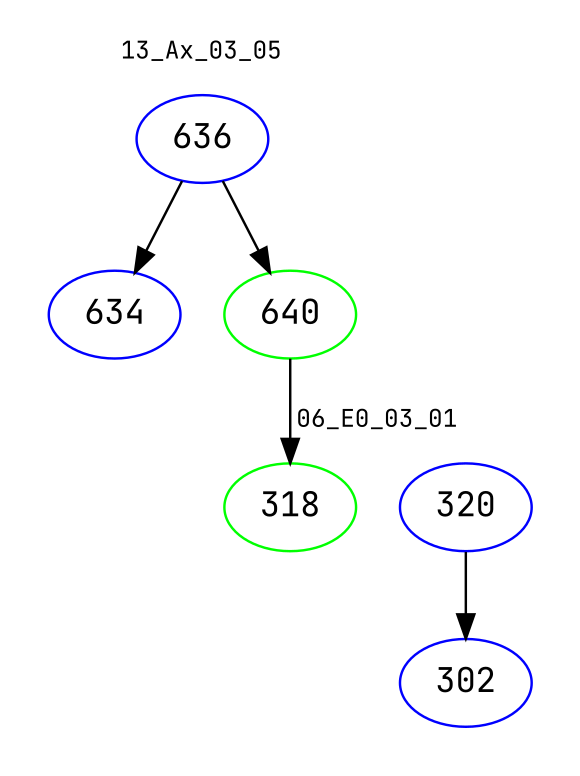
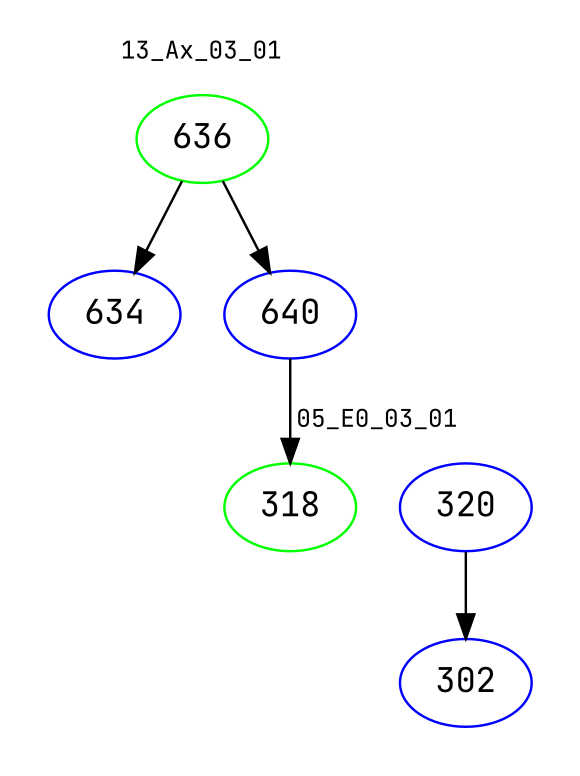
(202, 52) -> (202, 52)
(202, 139) -> (202, 139)
(290, 315) -> (290, 315)
(378, 421) -> (378, 421)
